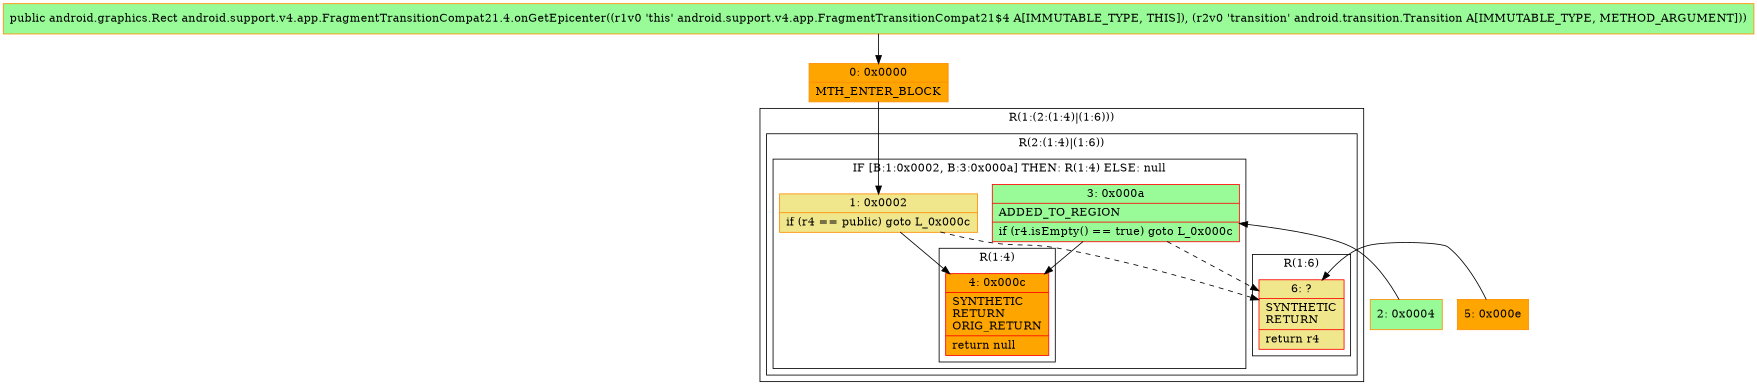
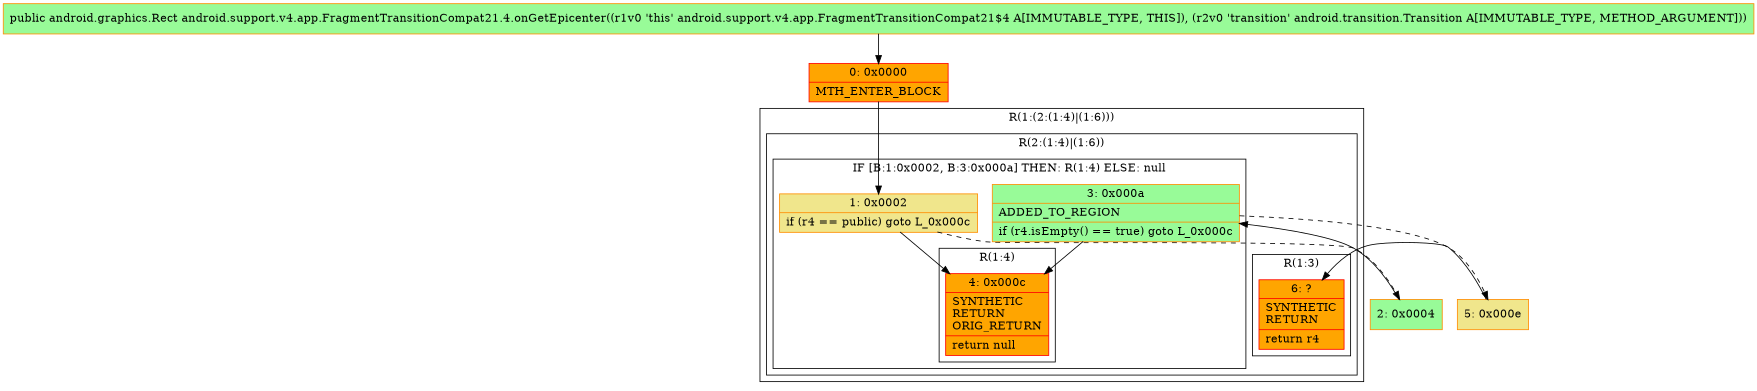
(879, 83) -> (879, 83)
(1116, 213) -> (1116, 213)
(1097, 256) -> (1176, 243)
(1209, 264) -> (1374, 227)
(1302, 264) -> (1302, 264)
(1302, 315) -> (1302, 315)
(1493, 315) -> (1493, 315)
